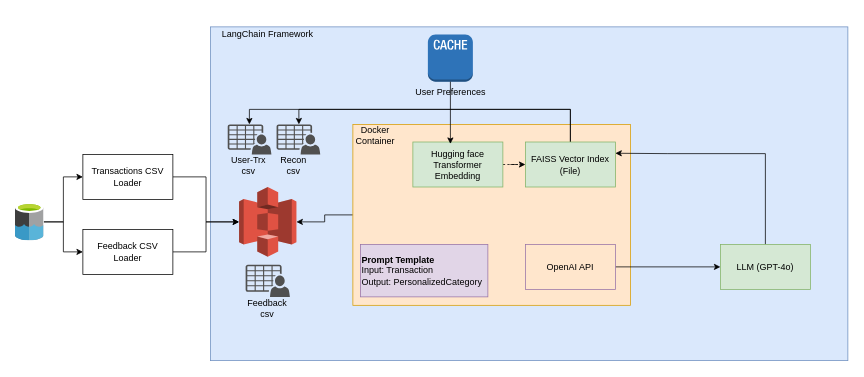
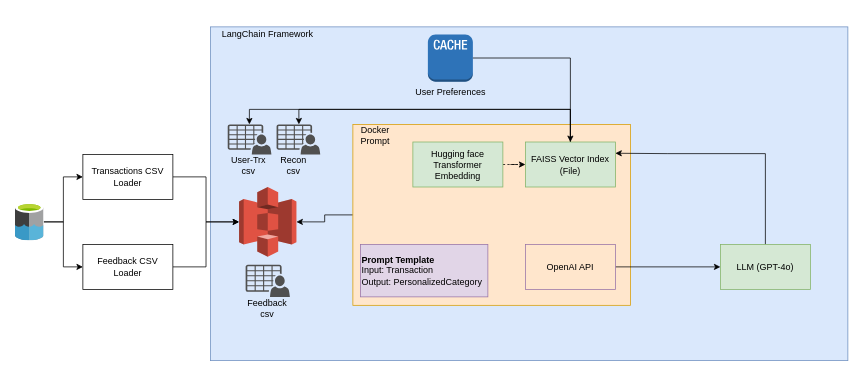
(450, 111) -> (546, 58)
(375, 135) -> (375, 135)
(128, 252) -> (128, 267)
